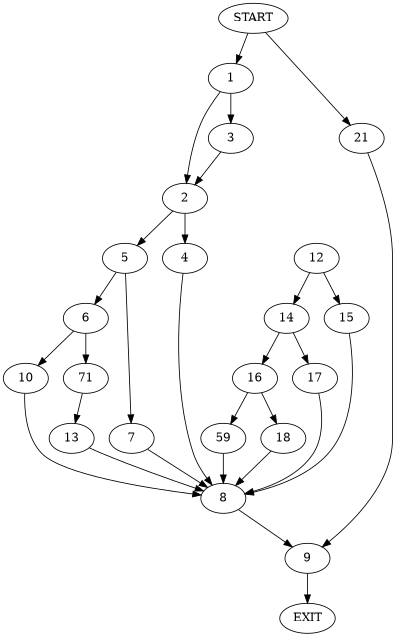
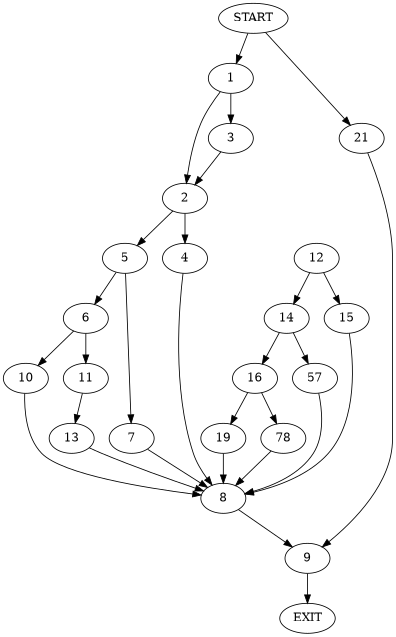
(86, 378) -> (86, 378)
(315, 378) -> (315, 378)
(223, 438) -> (223, 438)
(283, 438) -> (283, 438)
